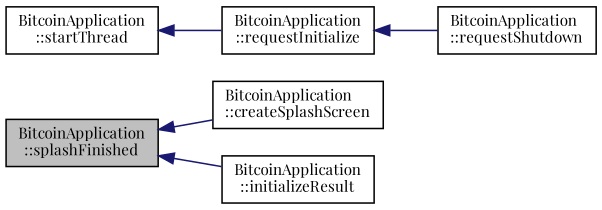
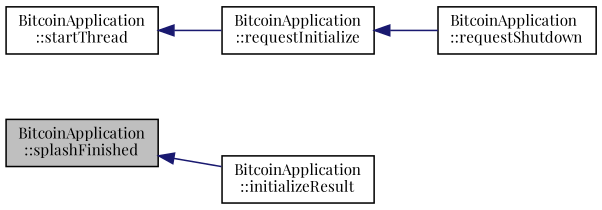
(298, 105) -> none
